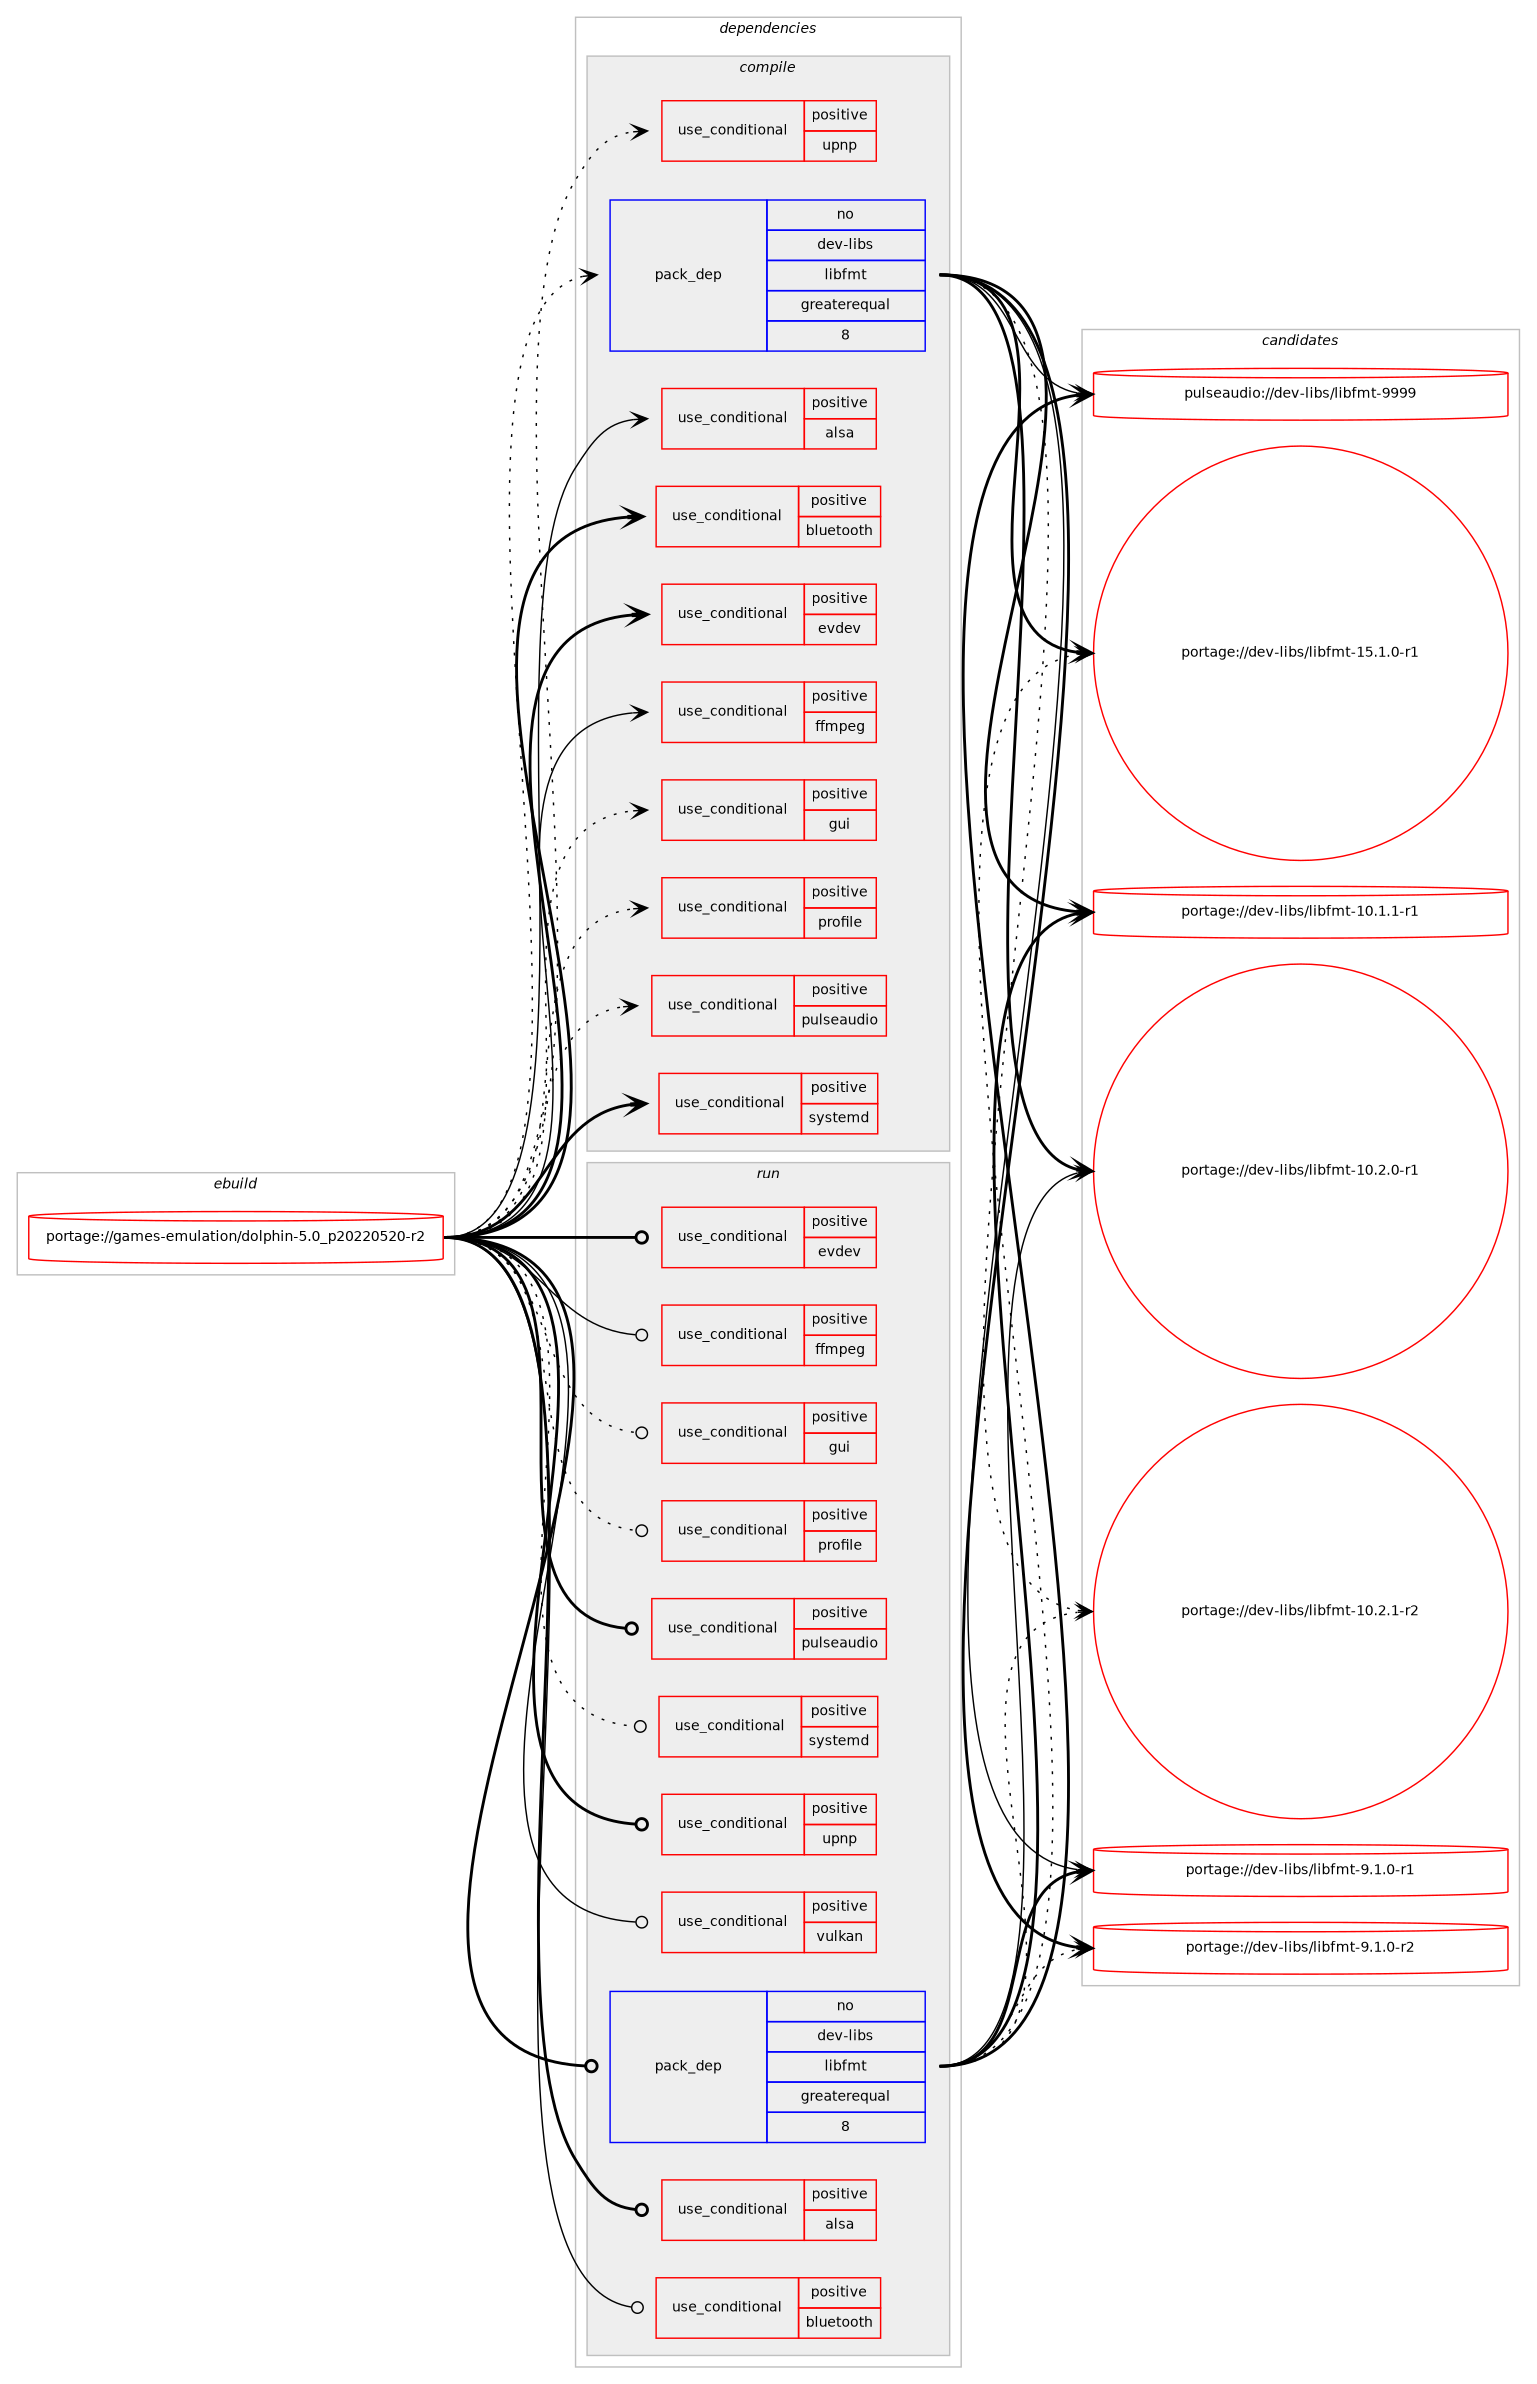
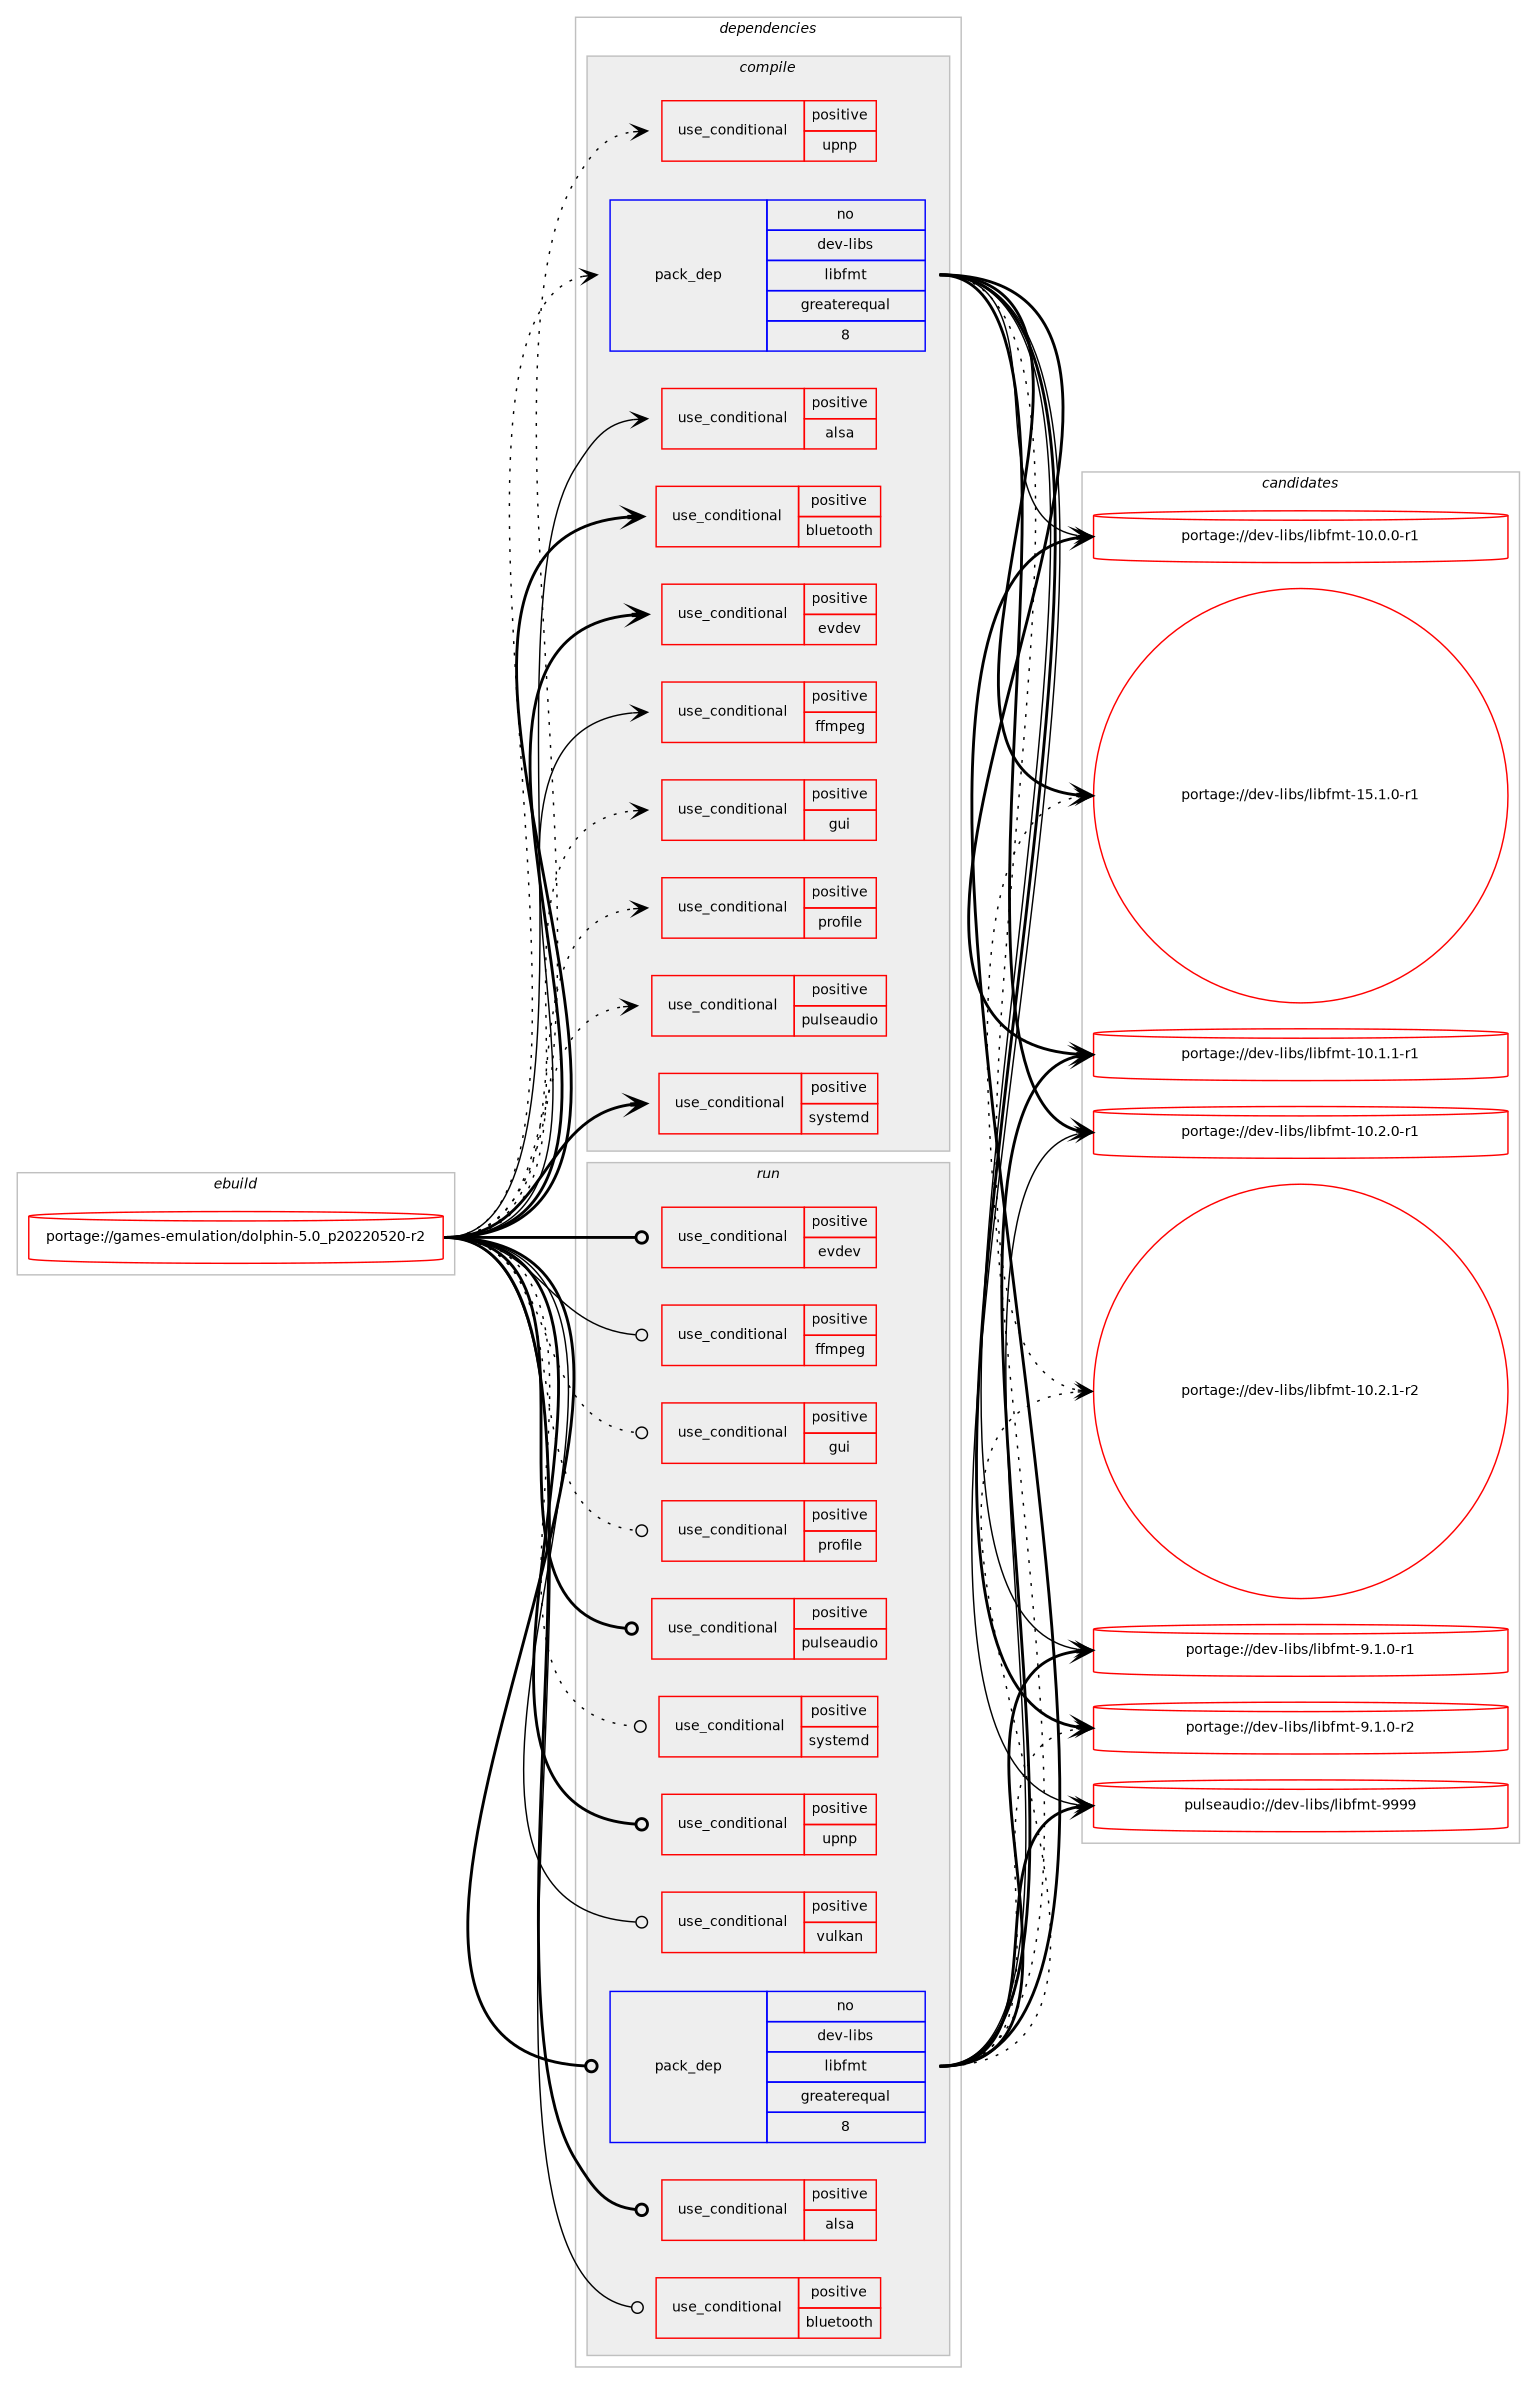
none -> (1301, 537)
(1301, 1171) -> (1301, 1132)
